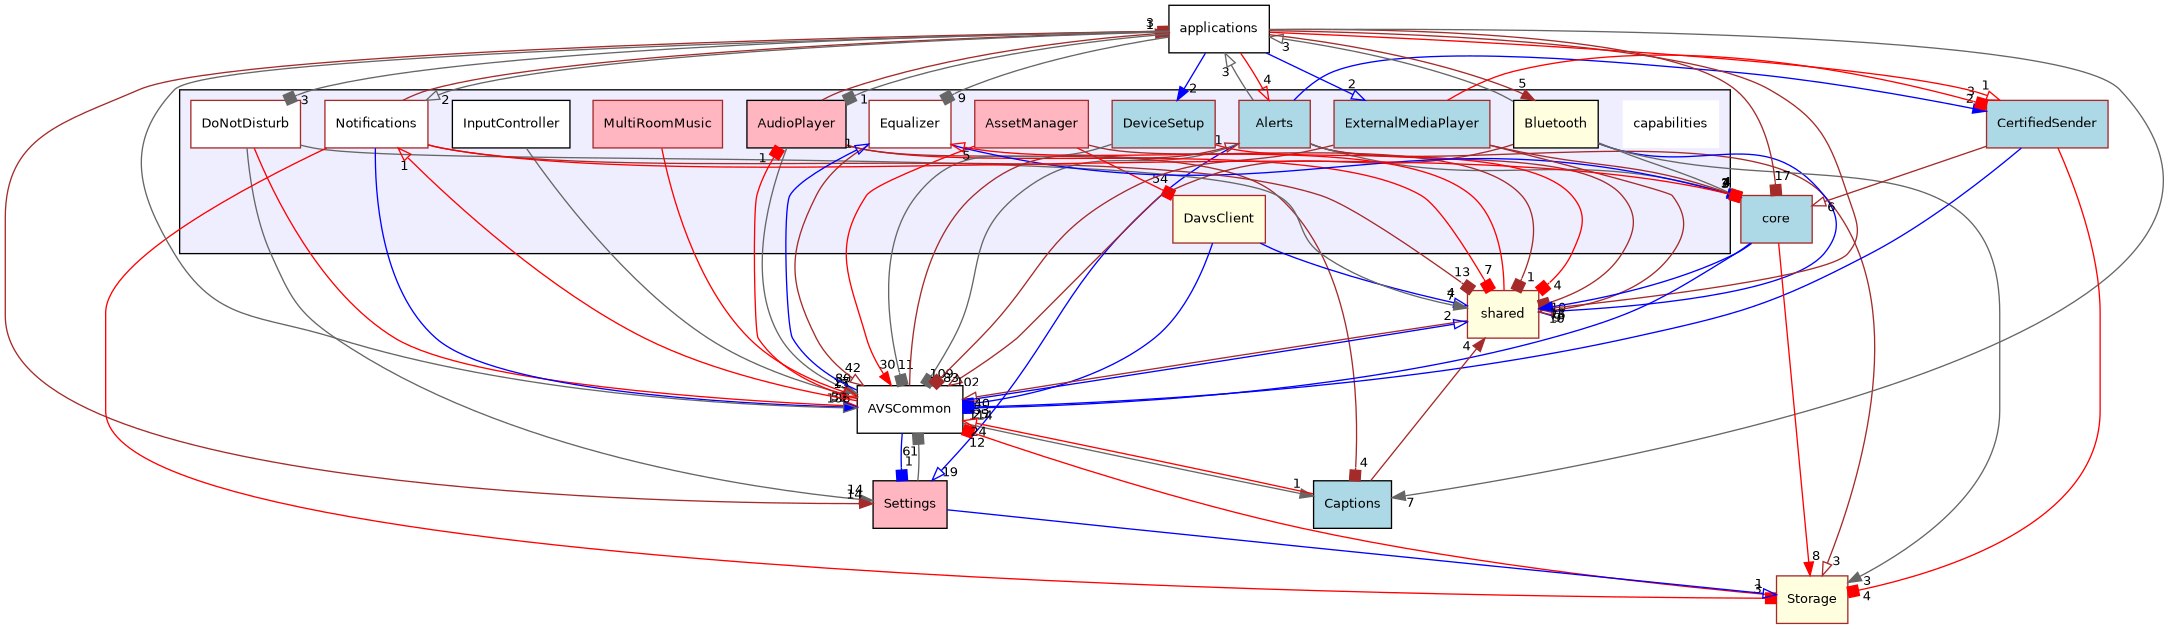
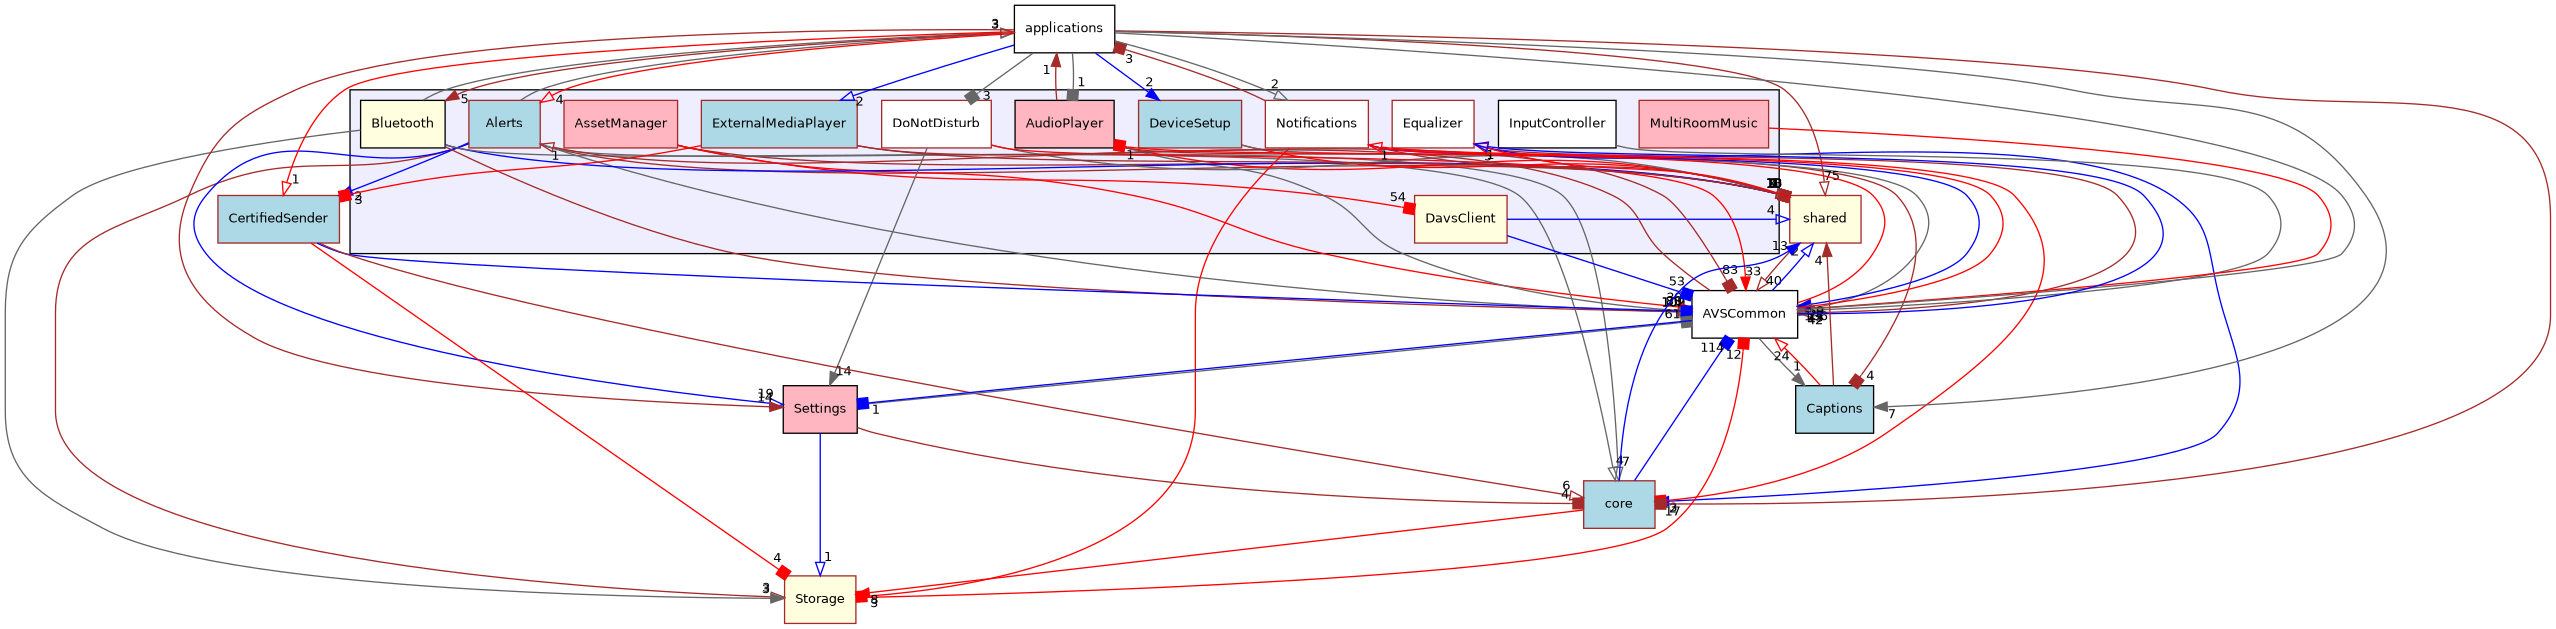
(1060, 59) -> none
(1671, 124) -> none
(1610, 166) -> (1211, 486)
